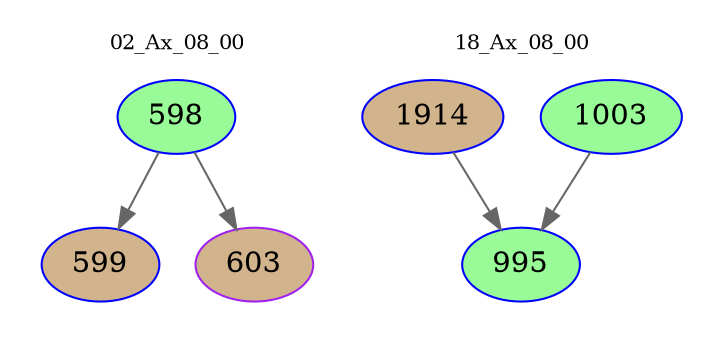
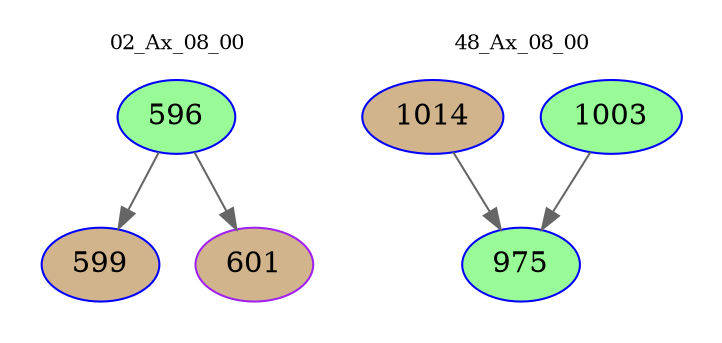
(522, 44) -> (522, 44)
(176, 117) -> (176, 117)
(433, 117) -> (433, 117)
(254, 265) -> (254, 265)
(521, 265) -> (521, 265)
